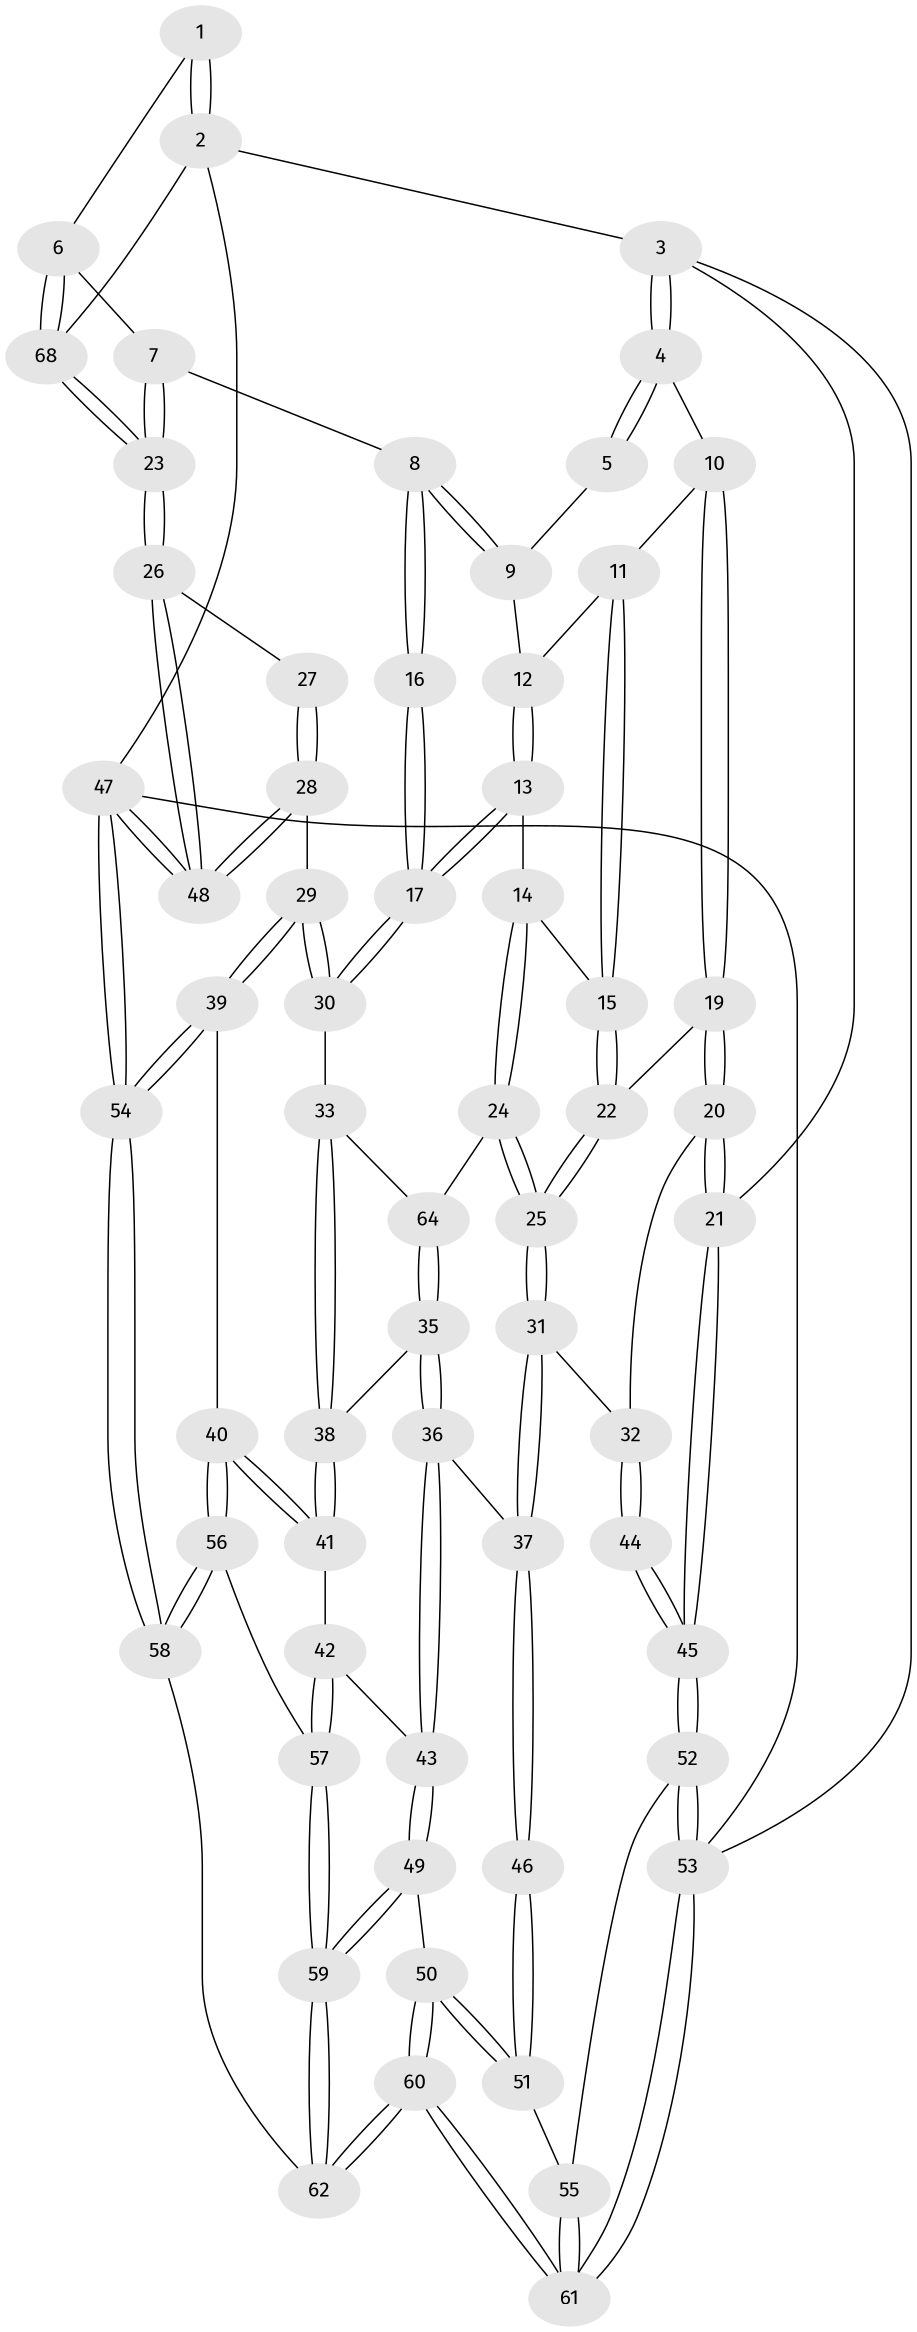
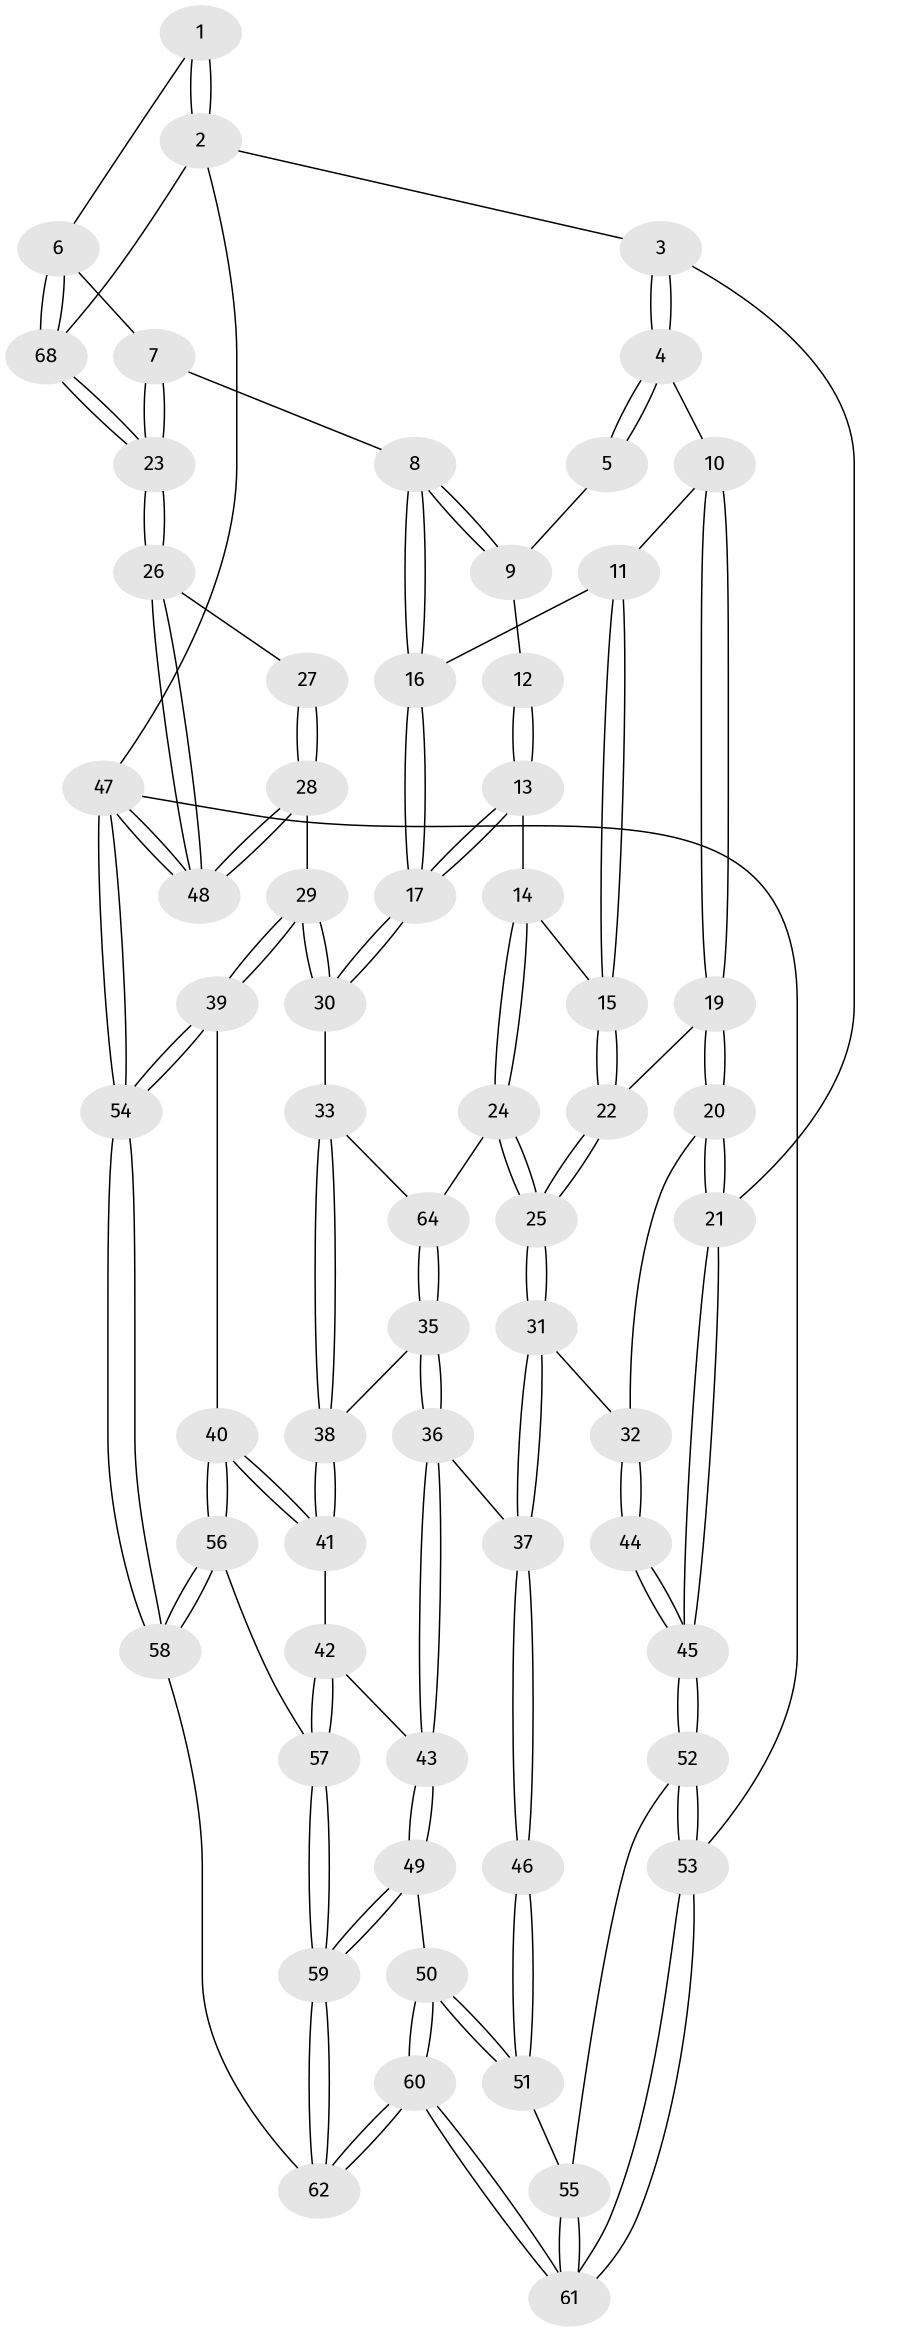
(571, 626) -> (528, 621)
(911, 1047) -> none
